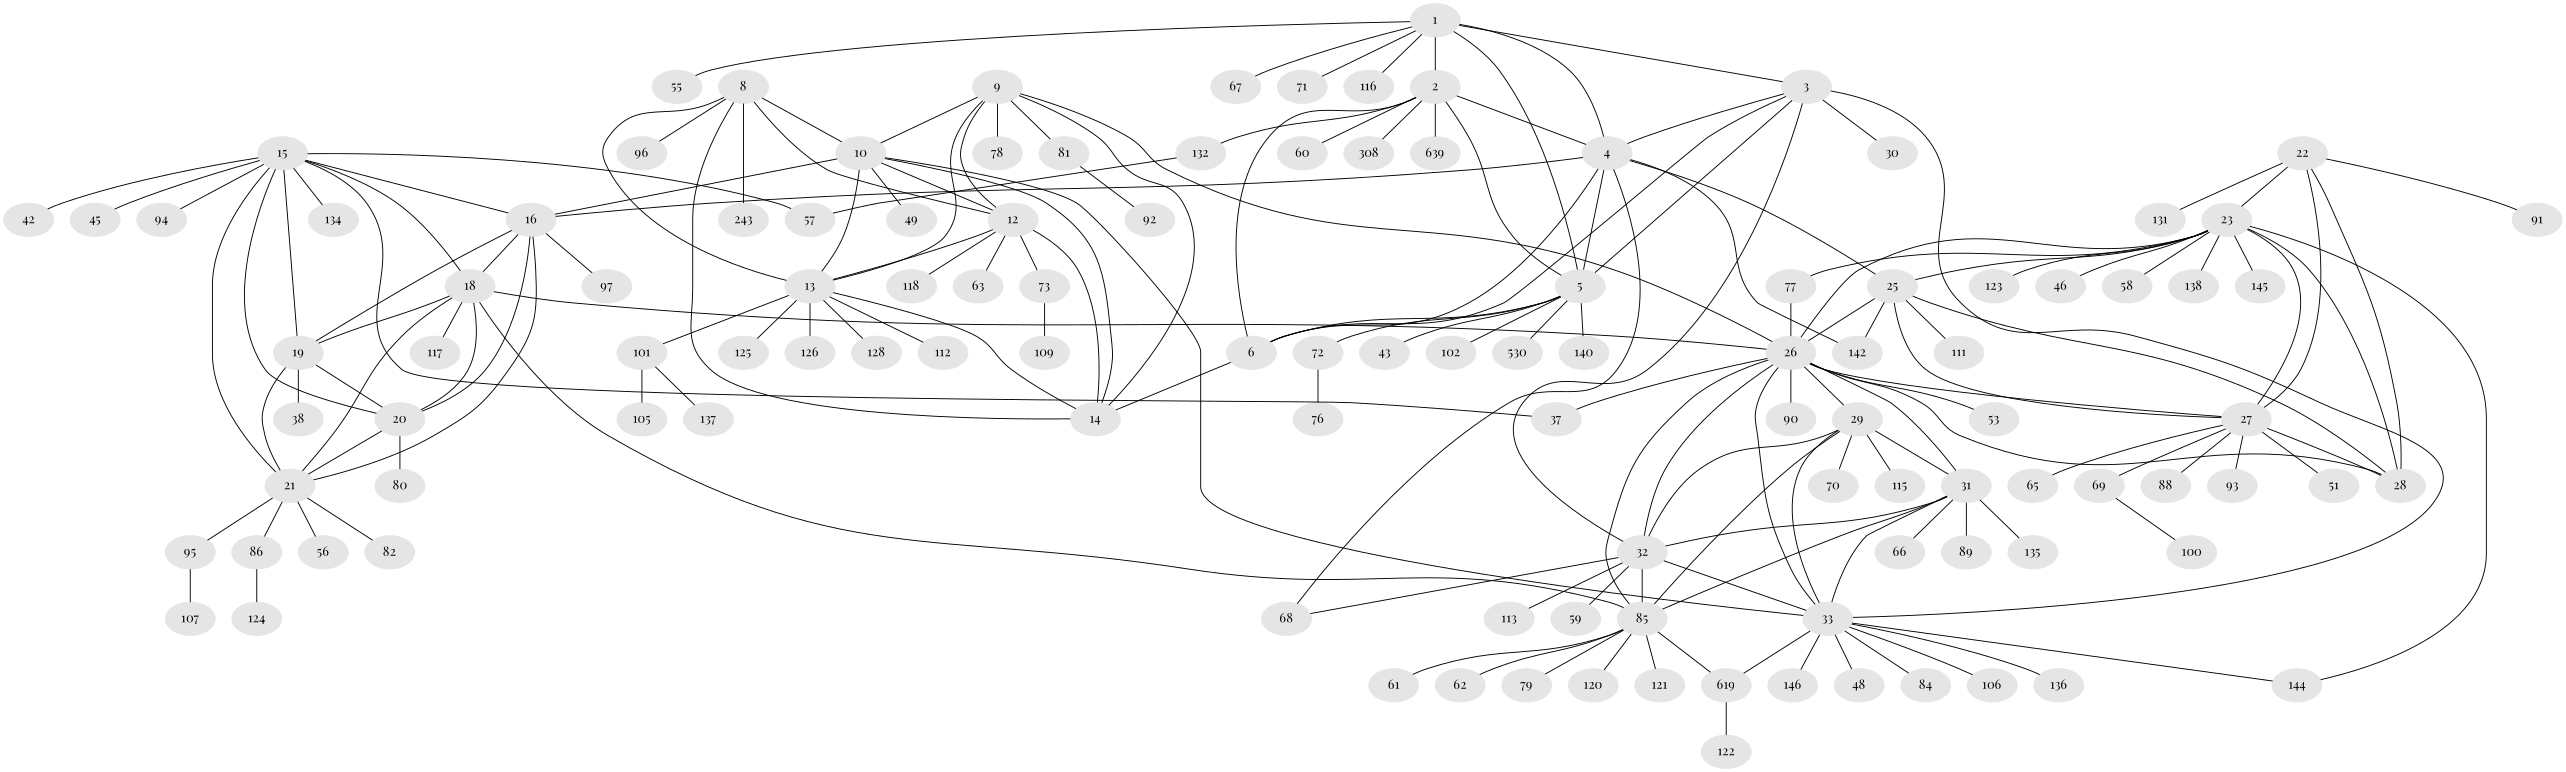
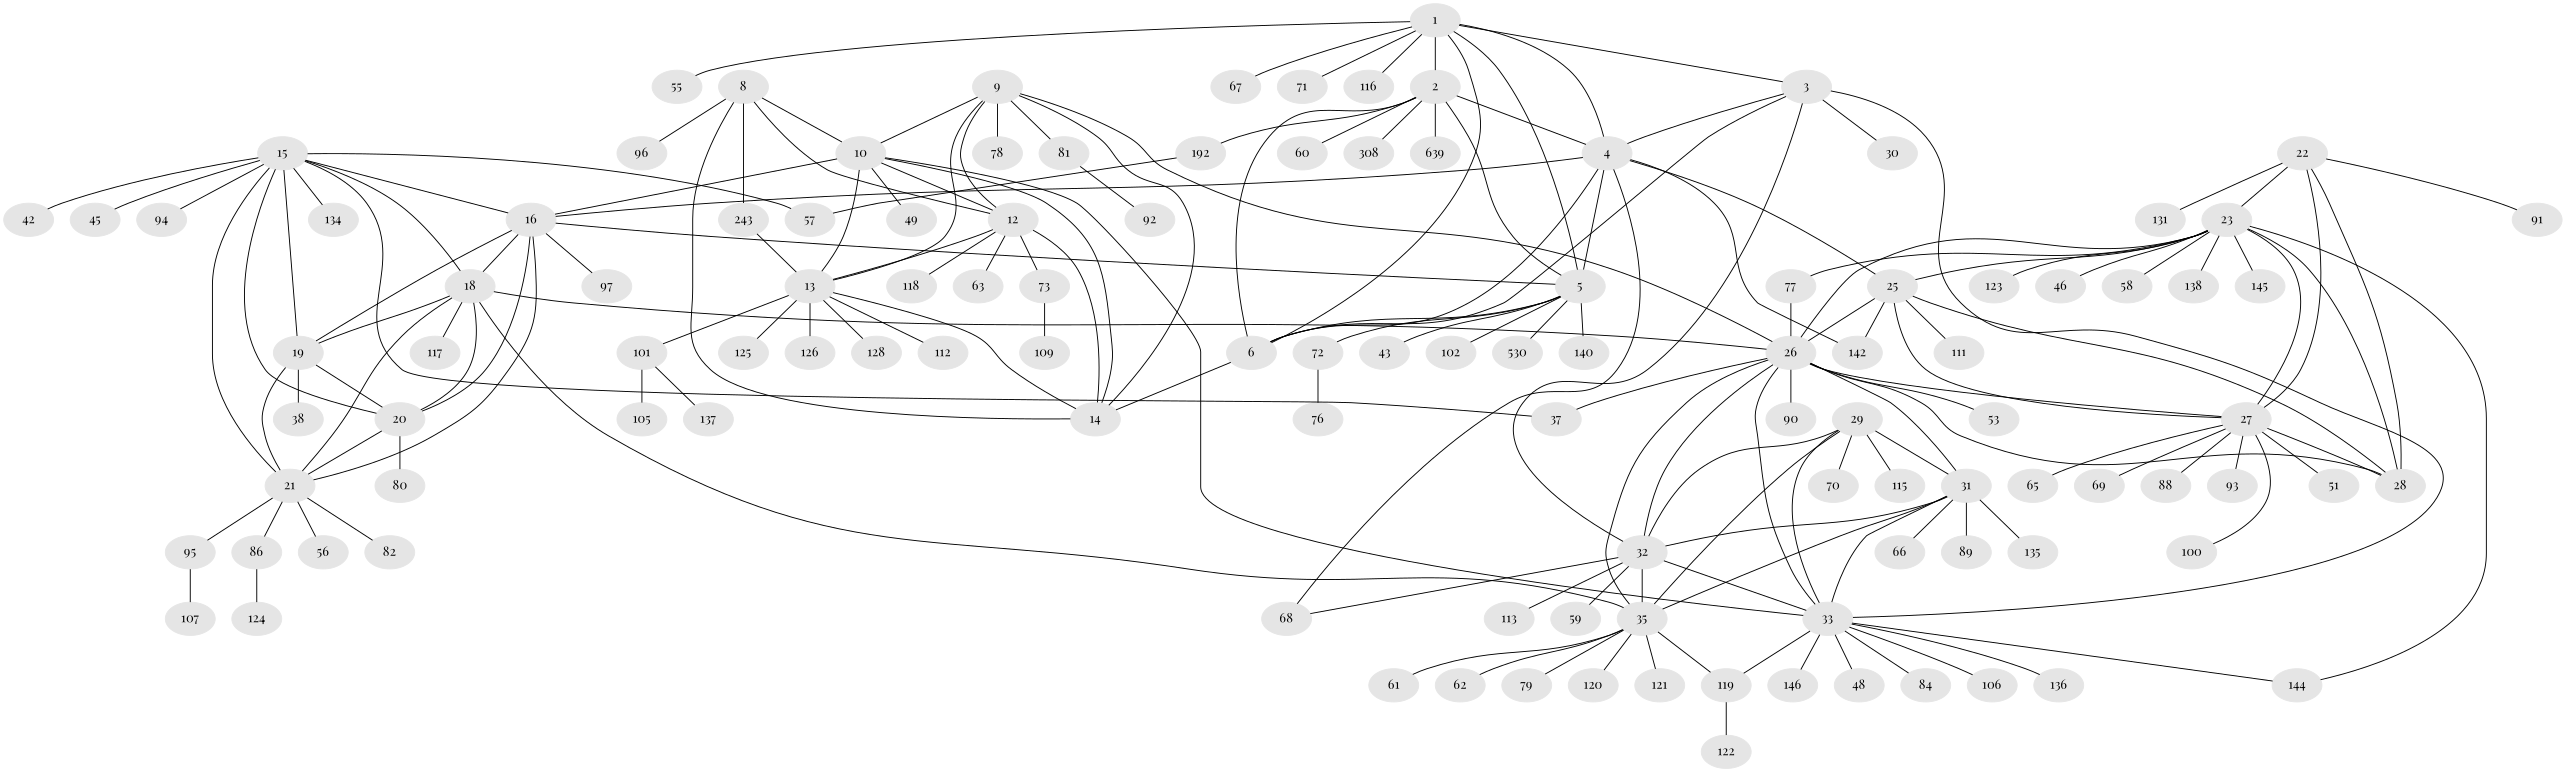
(1201, 153) -> (1201, 153)
(1689, 191) -> (1055, 258)
(624, 192) -> (777, 253)
none -> (1435, 221)
(1824, 386) -> none
(2145, 519) -> (2266, 501)
(1642, 619) -> (1642, 619)
(1726, 685) -> (1726, 685)
